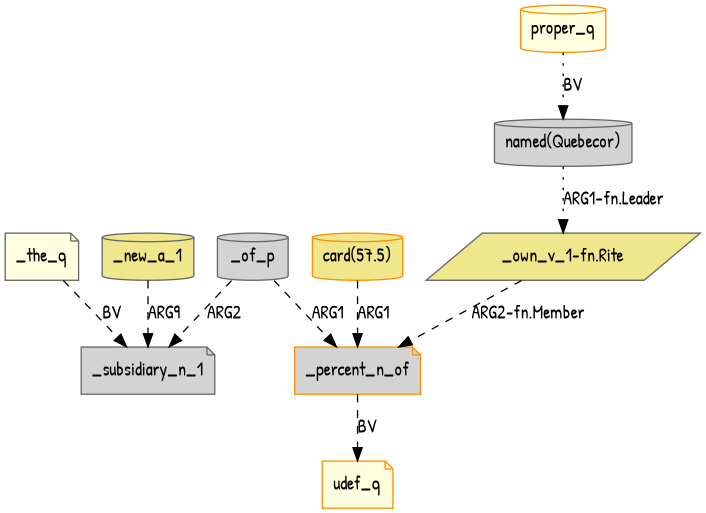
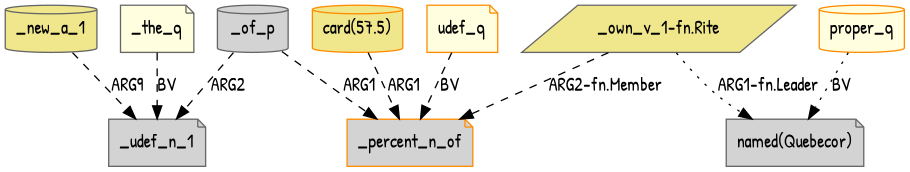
(563, 143) -> (795, 143)
(563, 193) -> (706, 85)
(148, 371) -> (157, 143)
(358, 421) -> (439, 80)
